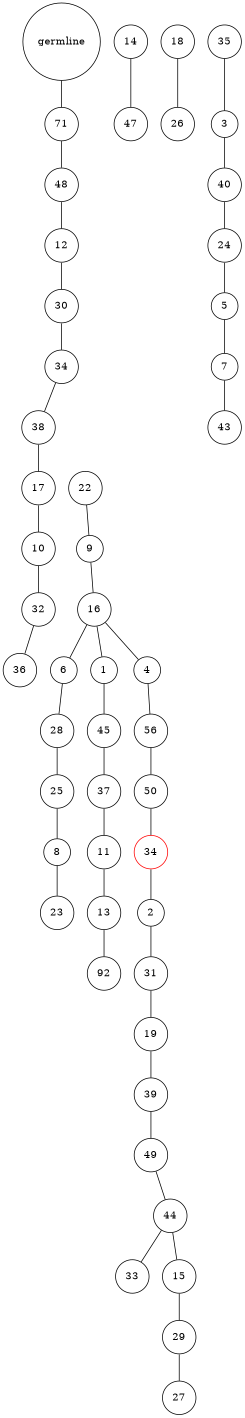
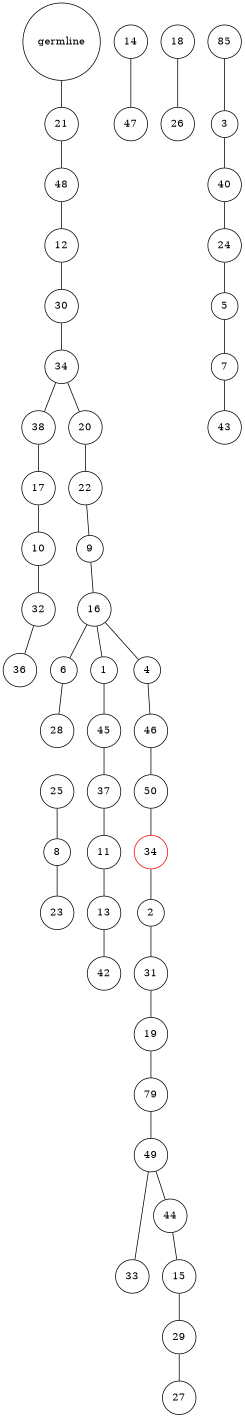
(225, 42) -> (225, 42)
(62, 124) -> (62, 124)
none -> (85, 427)
(151, 731) -> (151, 731)
(57, 761) -> none
(104, 973) -> (104, 973)
(151, 1095) -> (151, 1095)
(151, 1246) -> (142, 1216)
